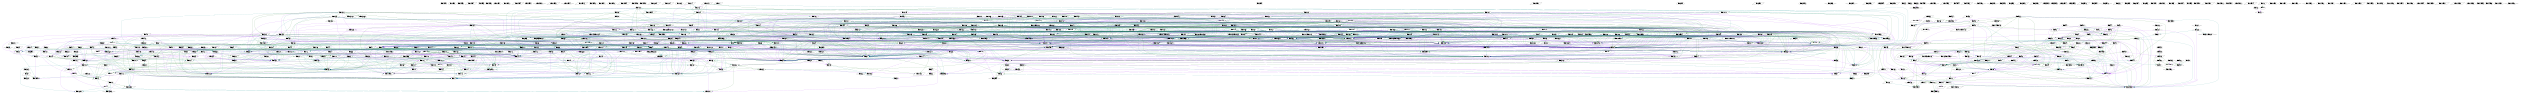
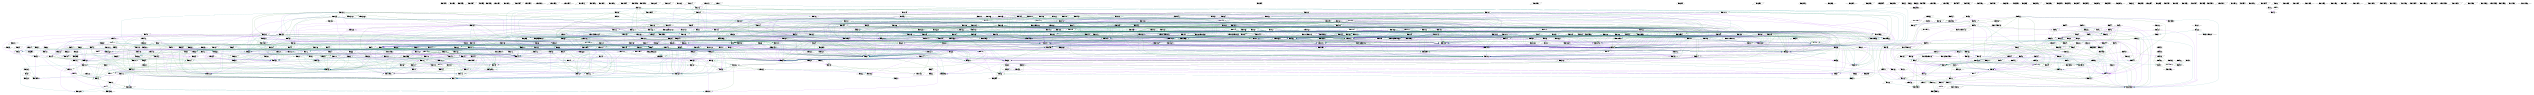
none -> (1993, 4)
